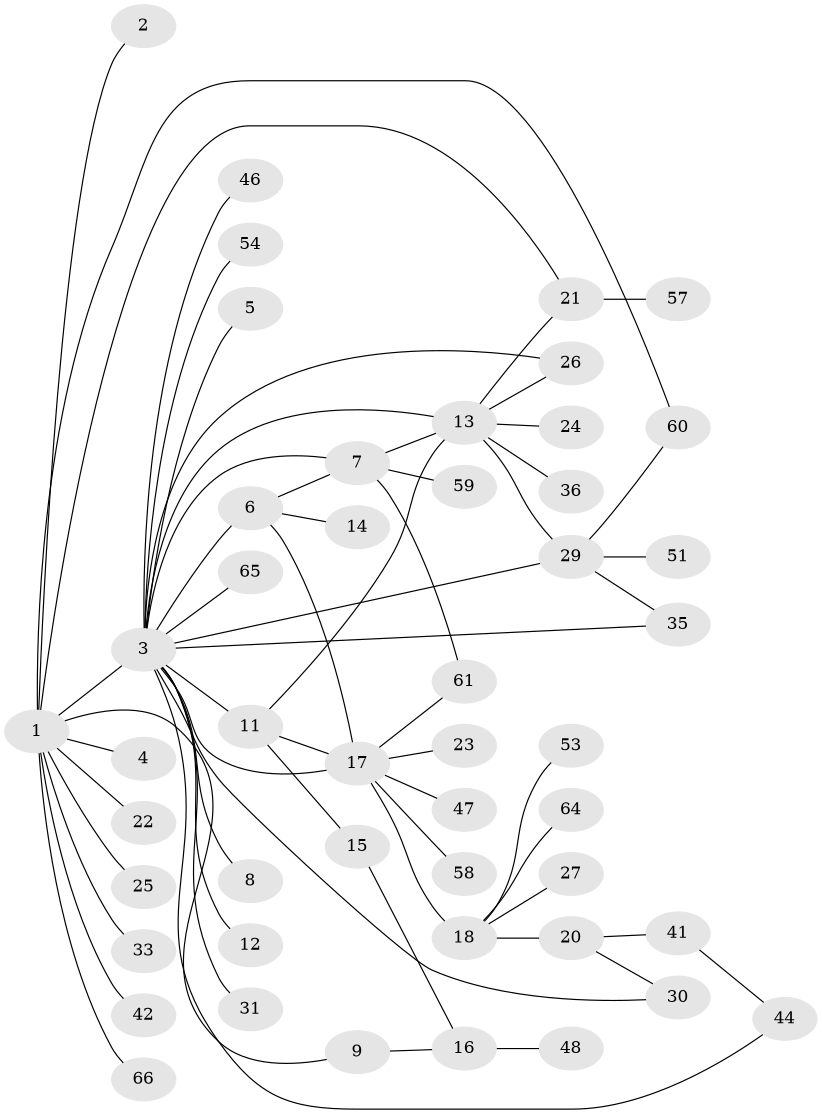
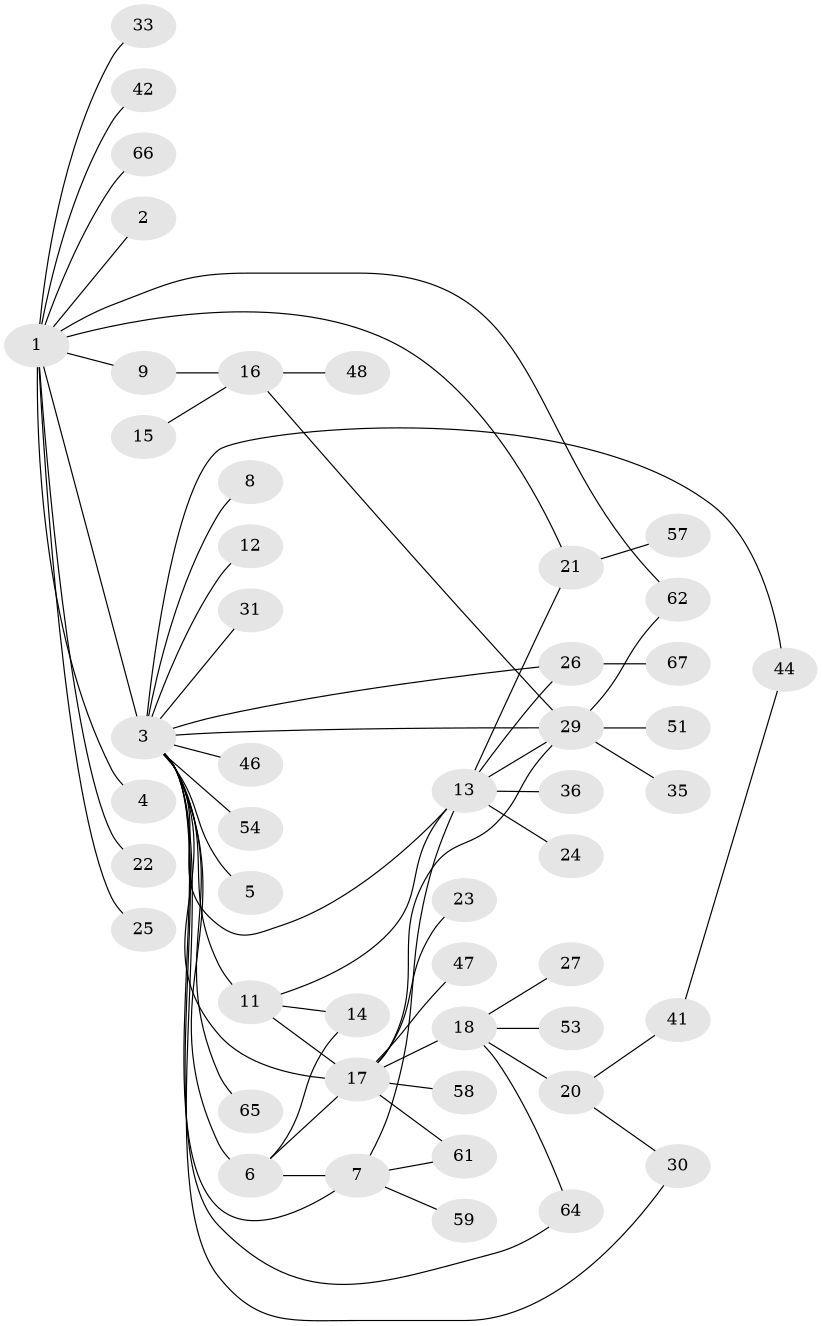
(678, 428) -> (678, 600)
none -> (409, 552)
(411, 637) -> (198, 1189)
none -> (678, 664)
(304, 787) -> (304, 1009)
none -> (411, 917)
